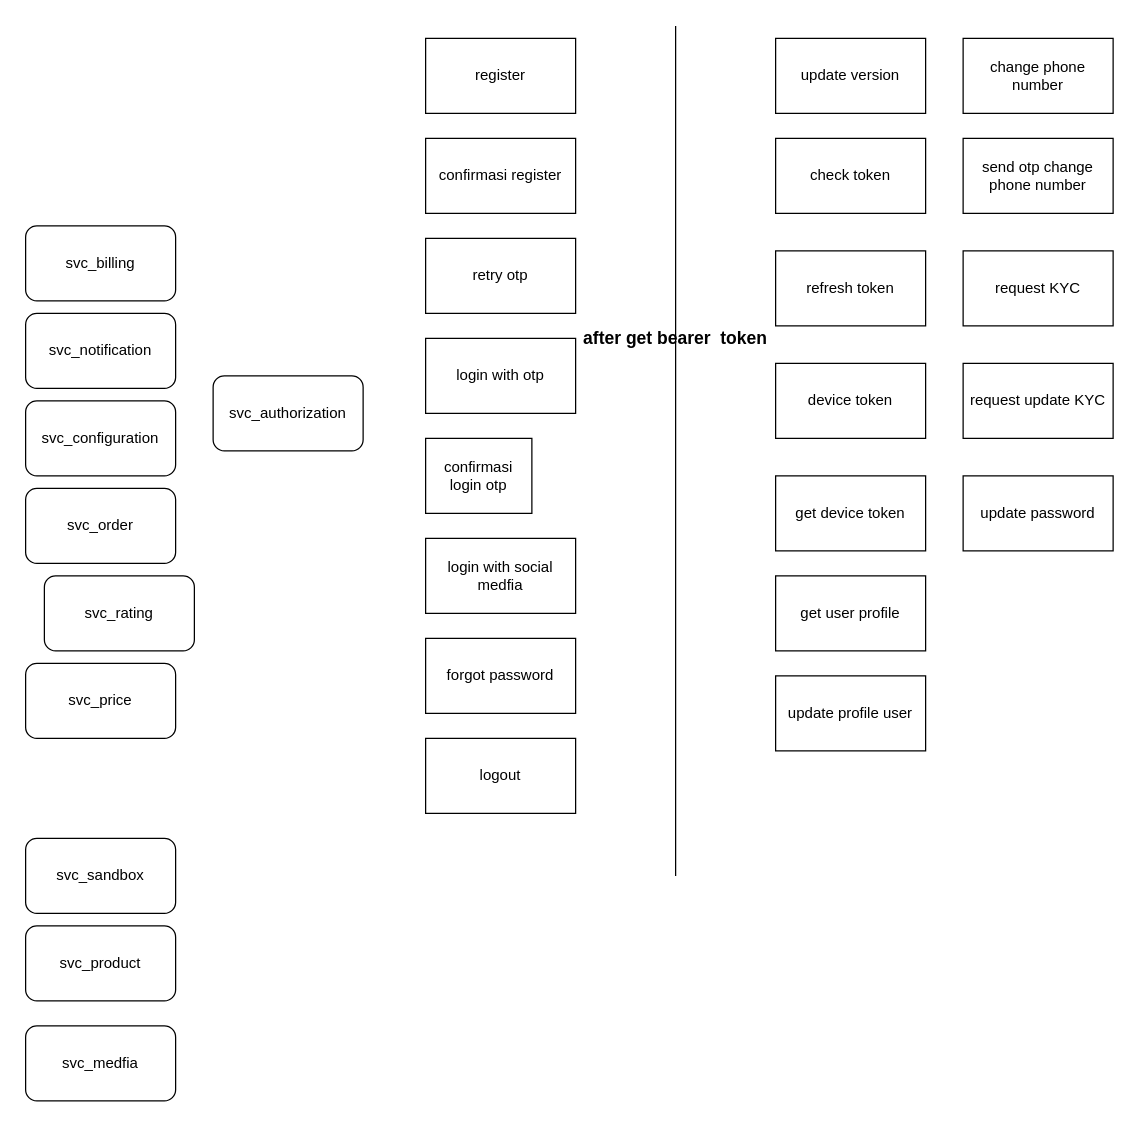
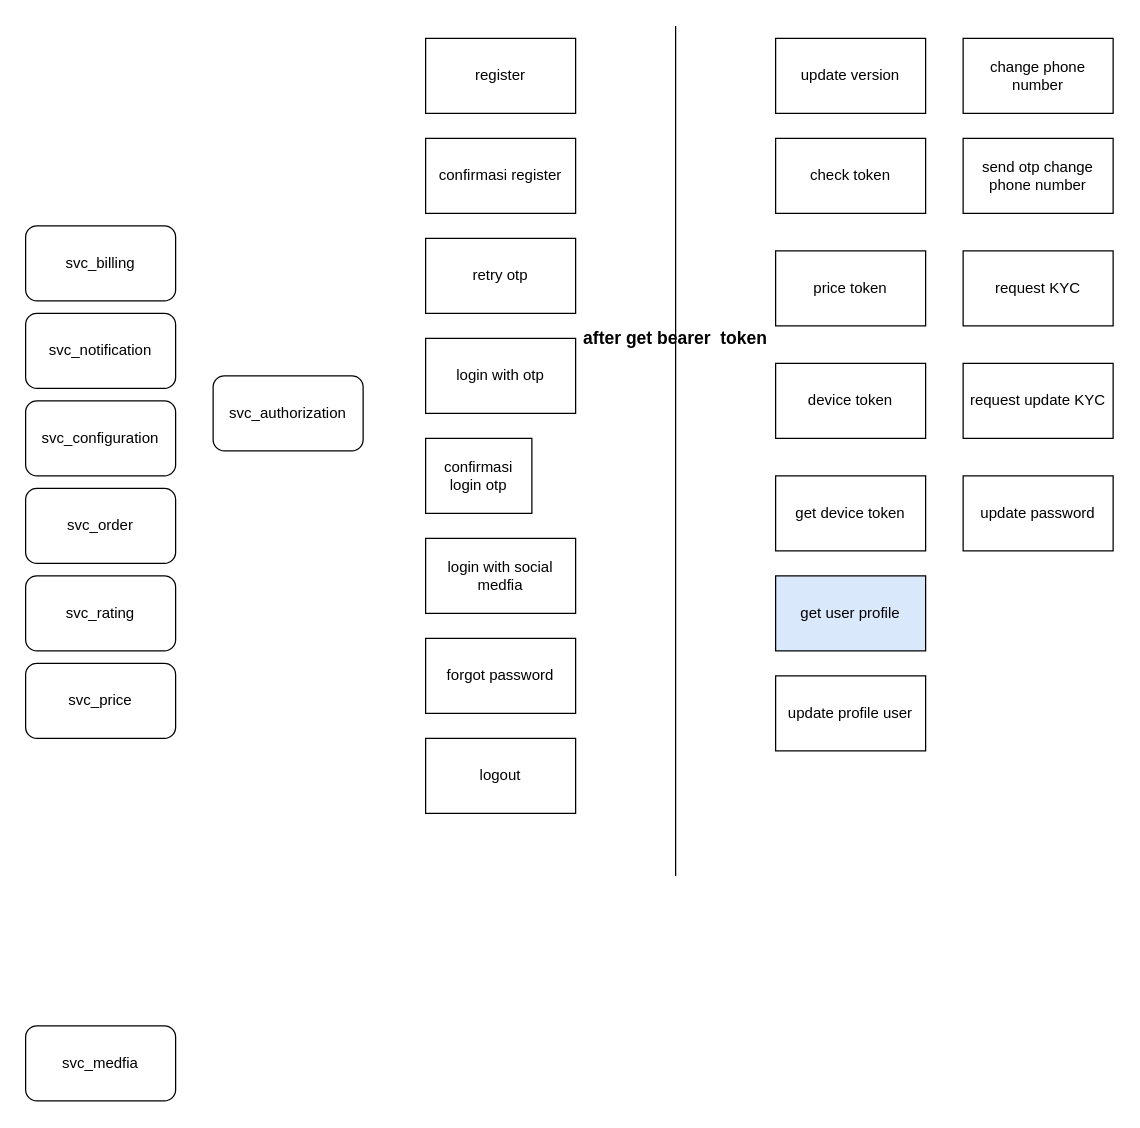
(851, 288) -> (851, 288)
(119, 613) -> (101, 613)
(851, 613) -> (851, 613)
(101, 876) -> none
(101, 963) -> none
